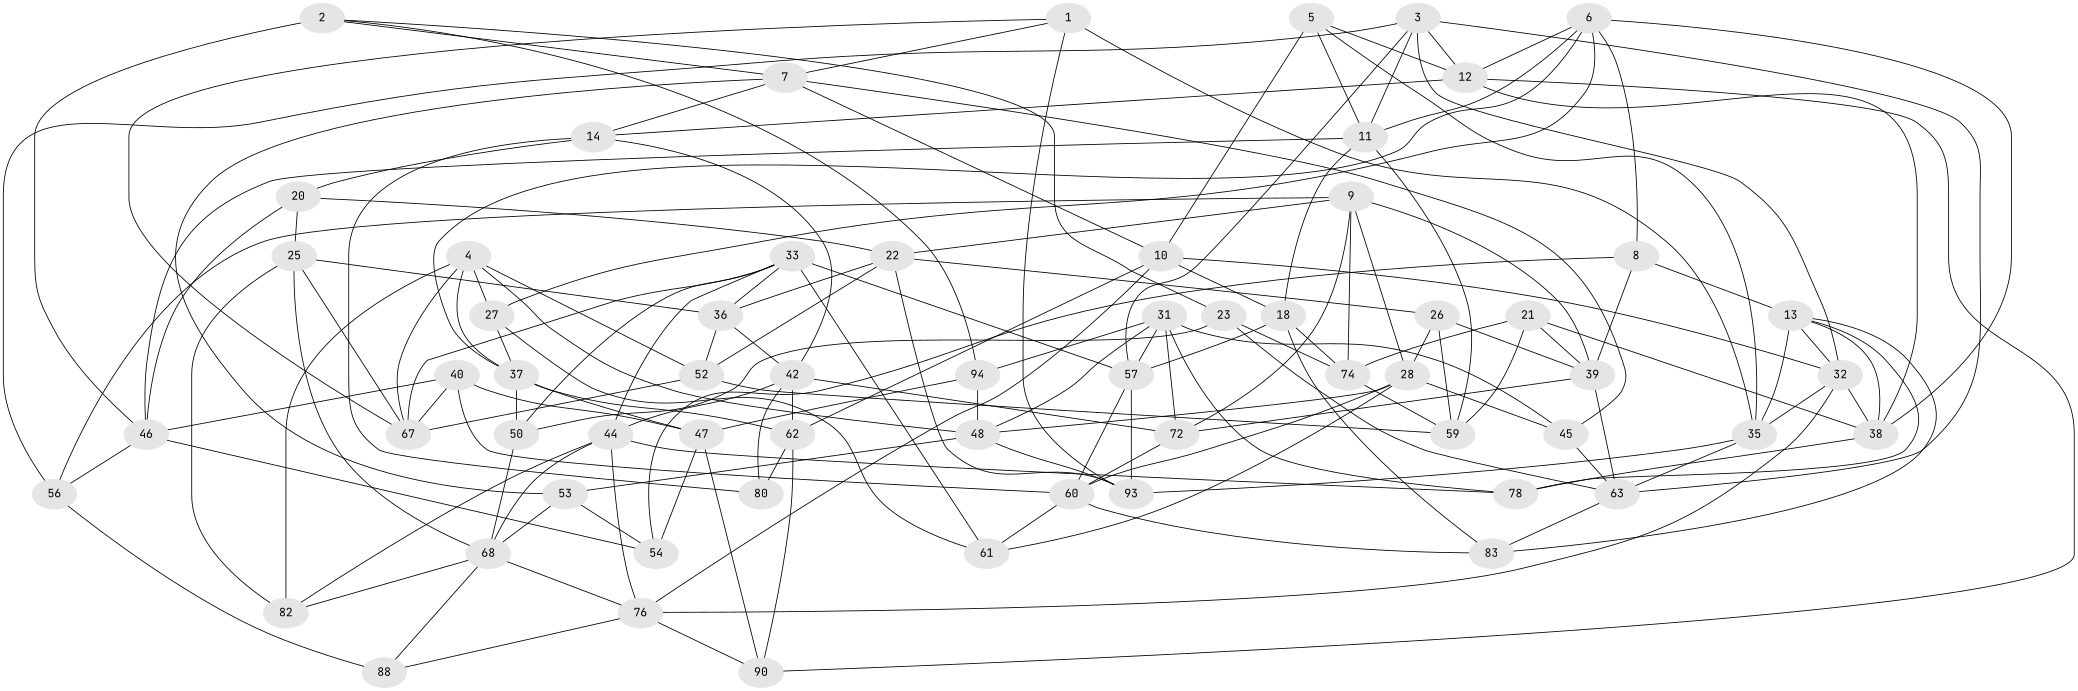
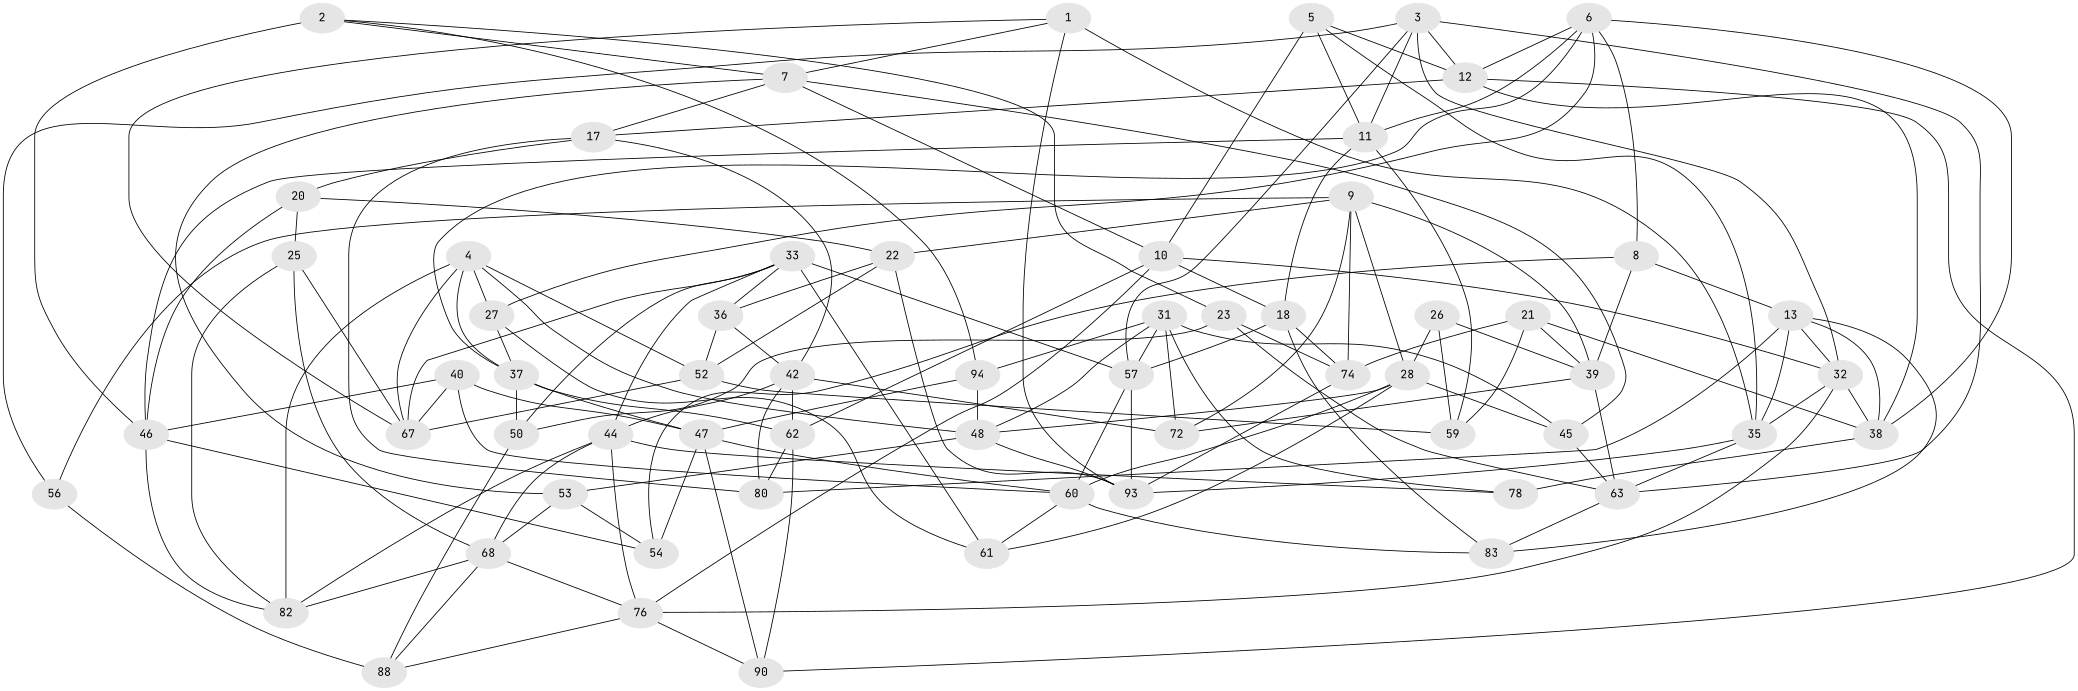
(593, 137) -> (593, 137)
(1177, 286) -> none
(517, 287) -> none
(1406, 408) -> (1249, 430)
(100, 464) -> (171, 556)
(1124, 464) -> (885, 470)
(1816, 468) -> (1326, 464)
(501, 499) -> (447, 552)
